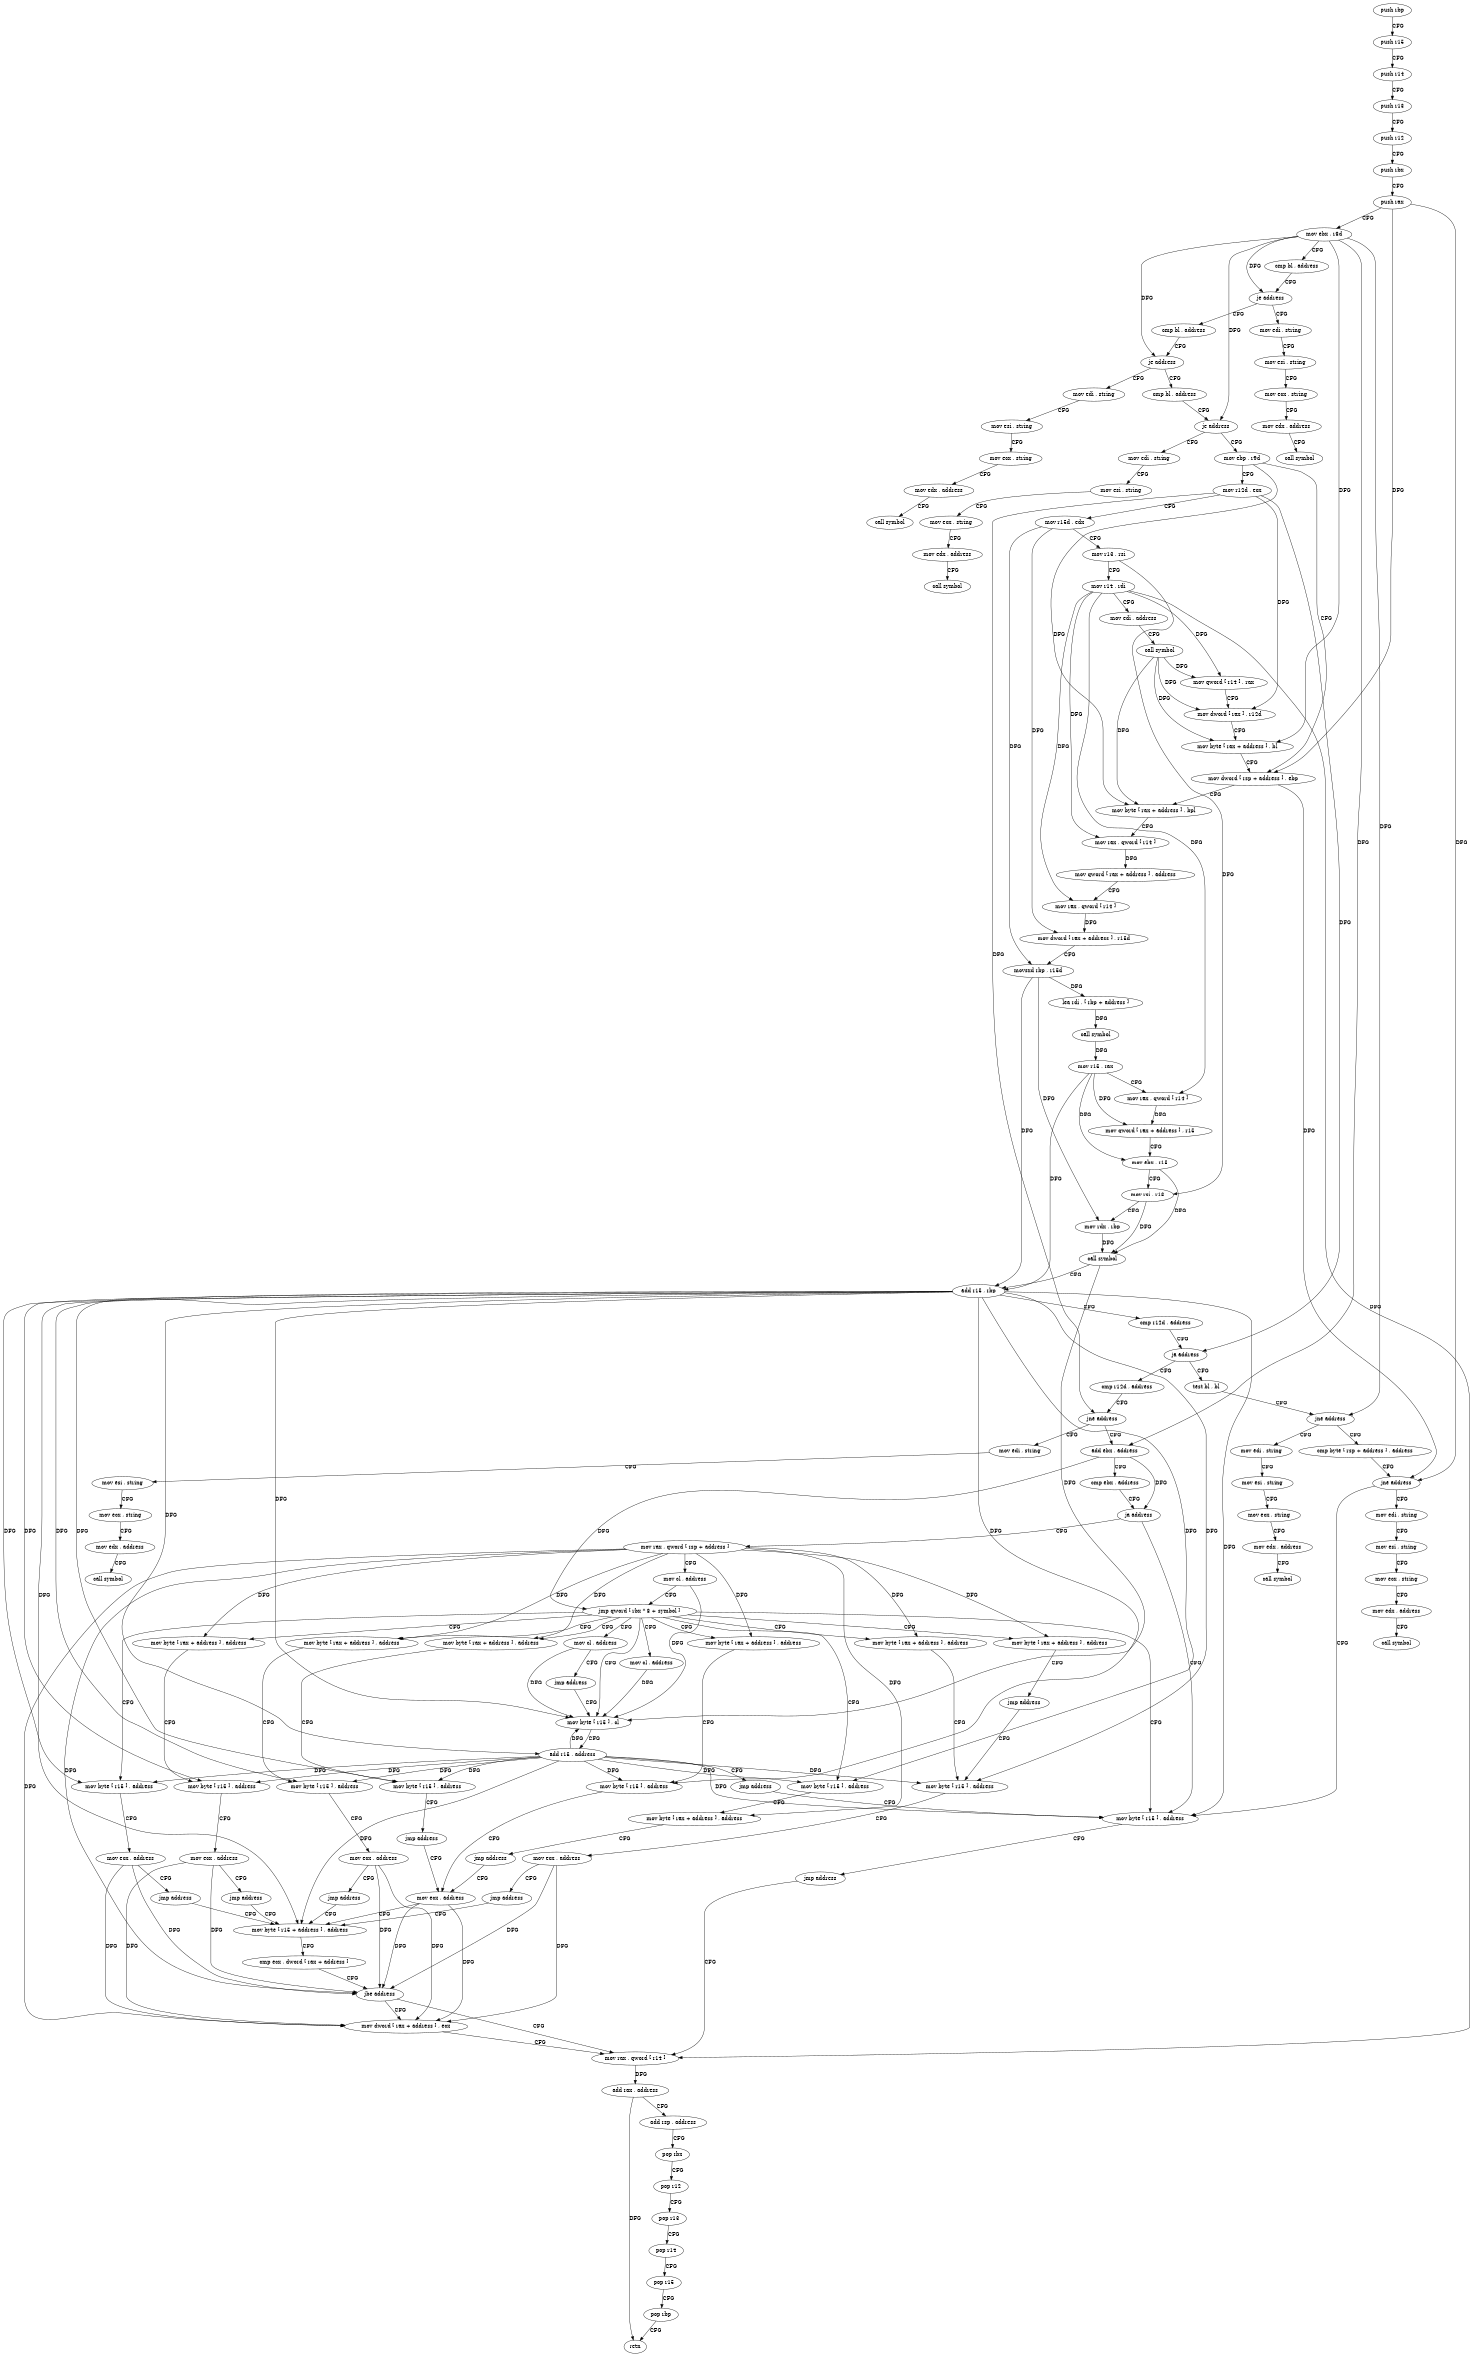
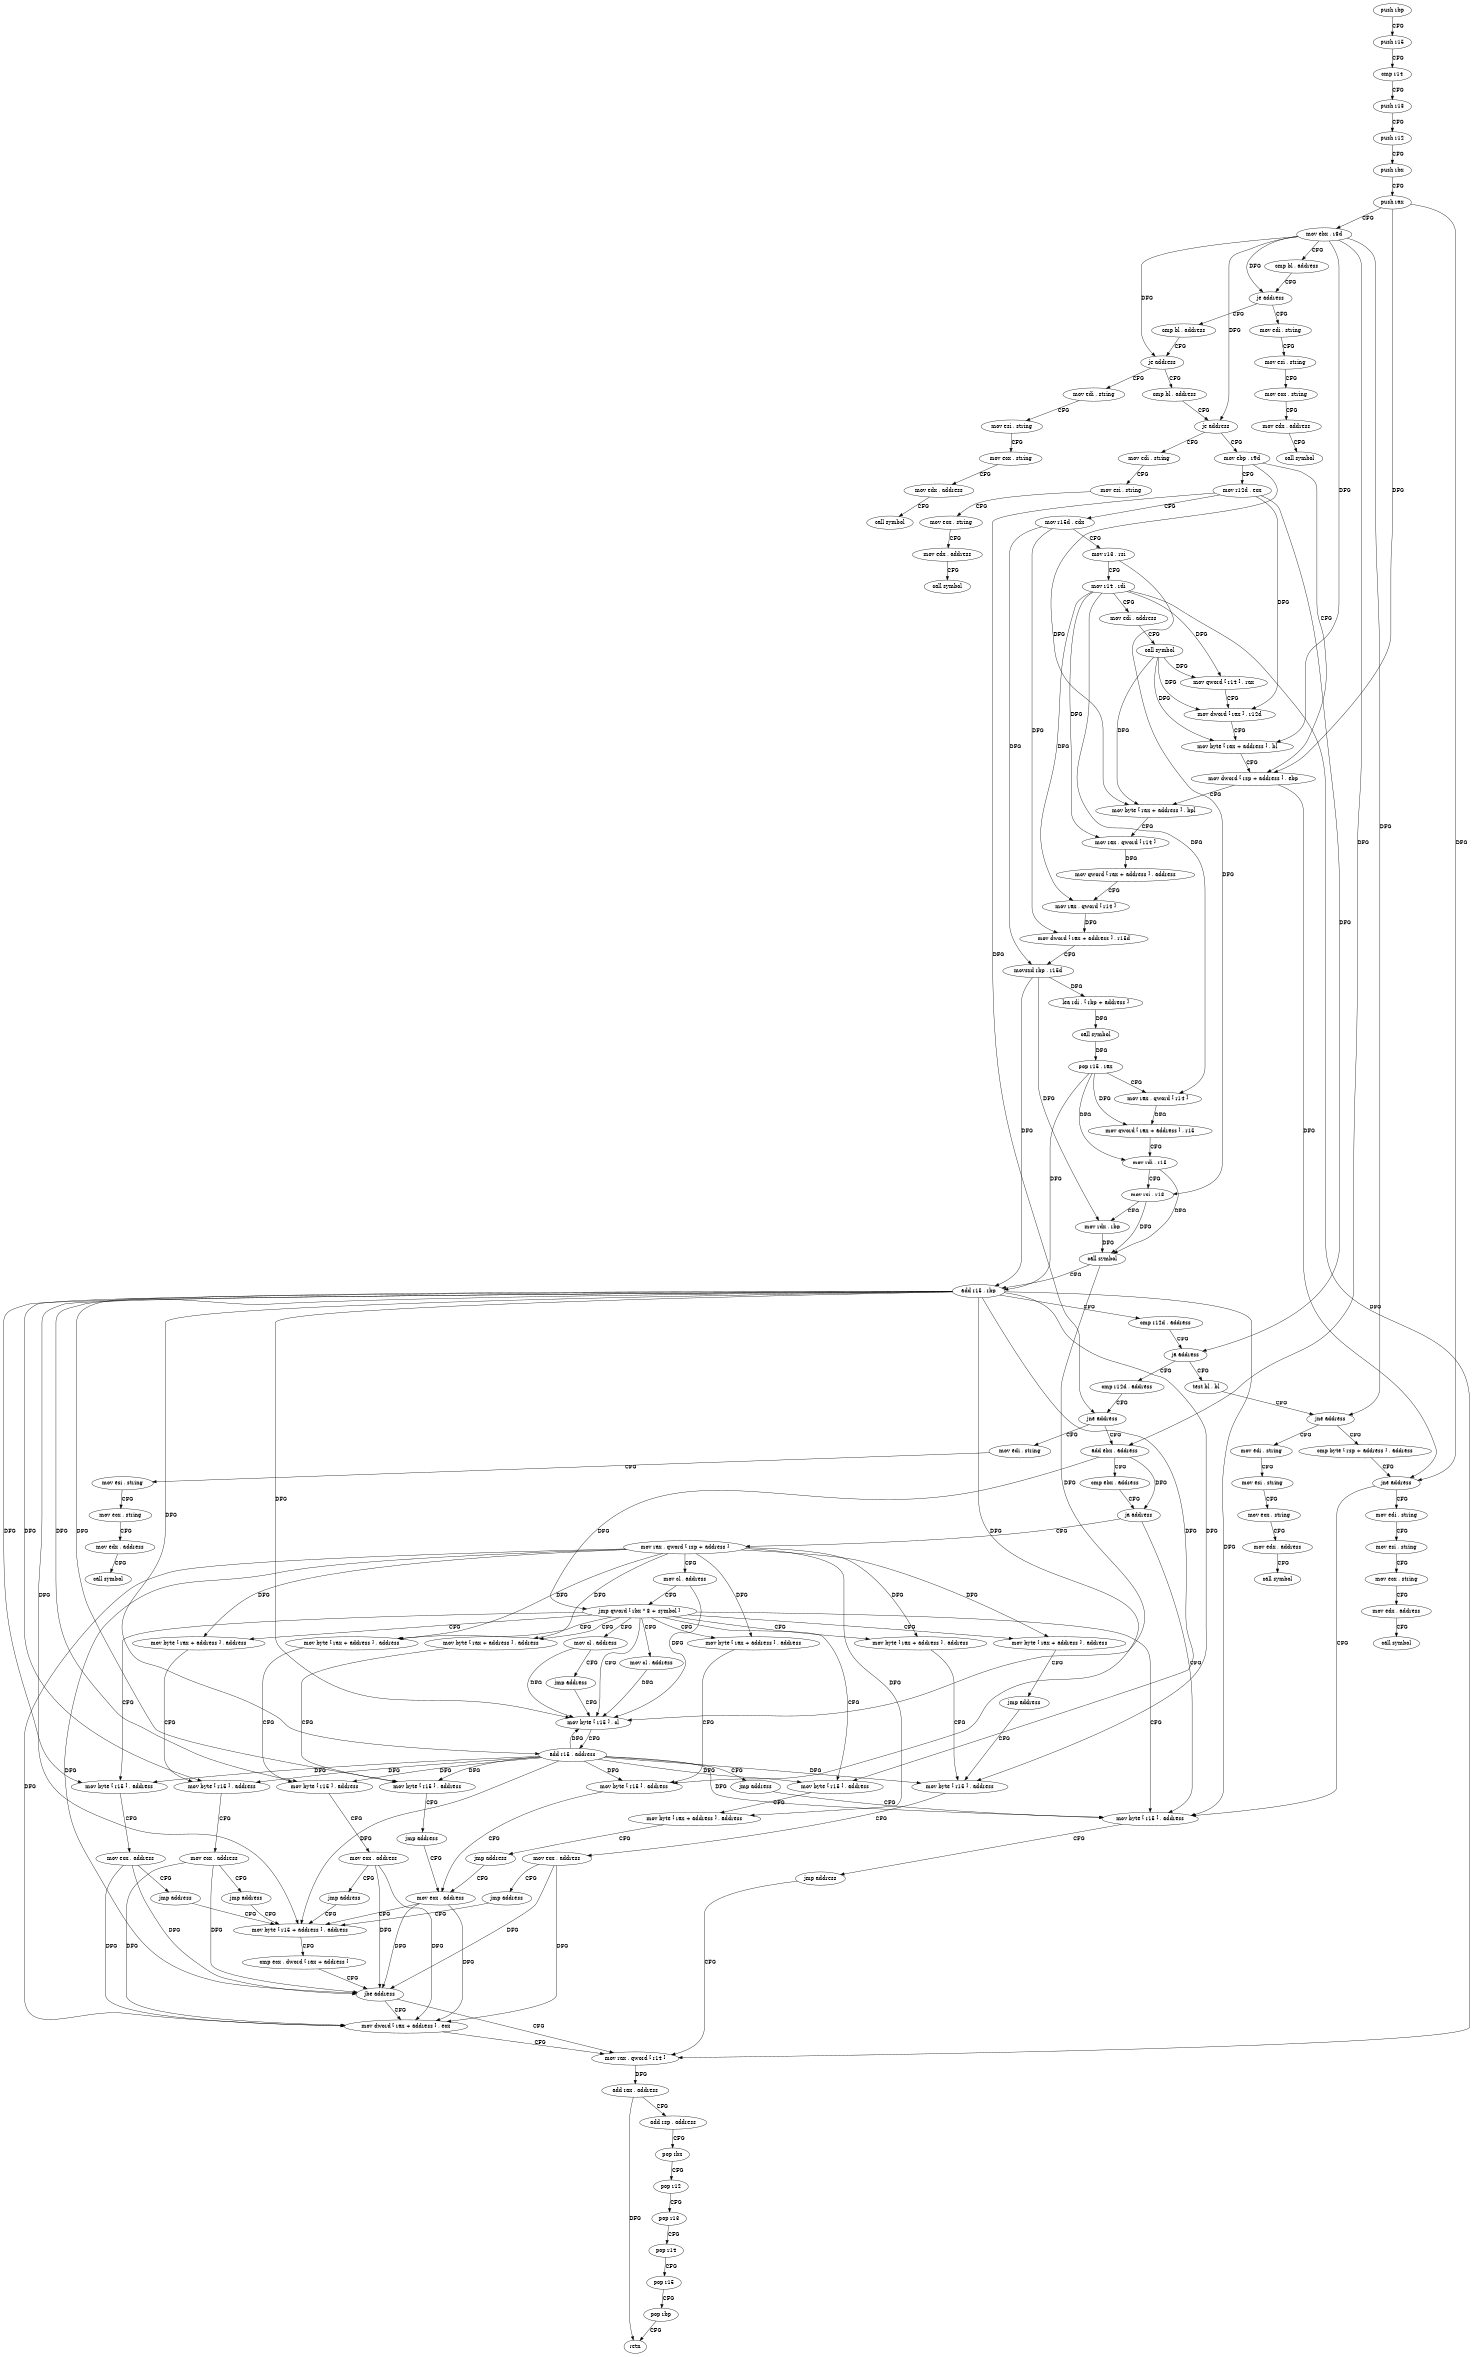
(1392, 74) -> (1392, 74)
(1096, 1067) -> (1096, 1067)
(1150, 1163) -> (1150, 1163)
